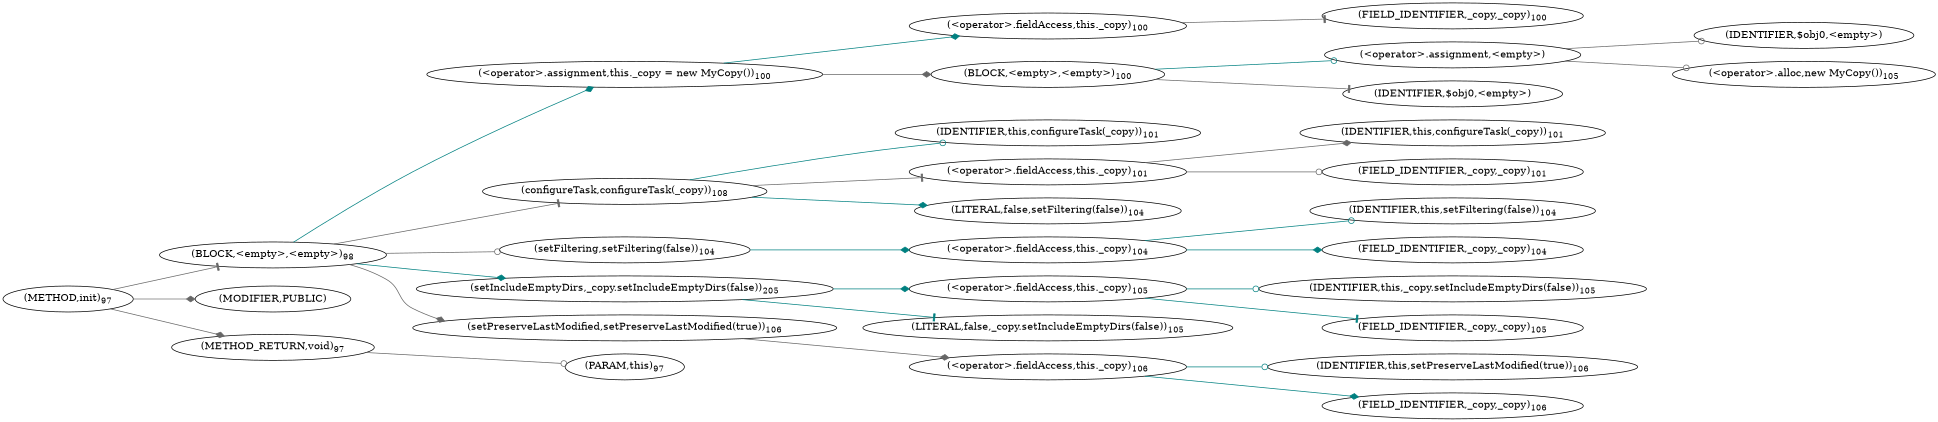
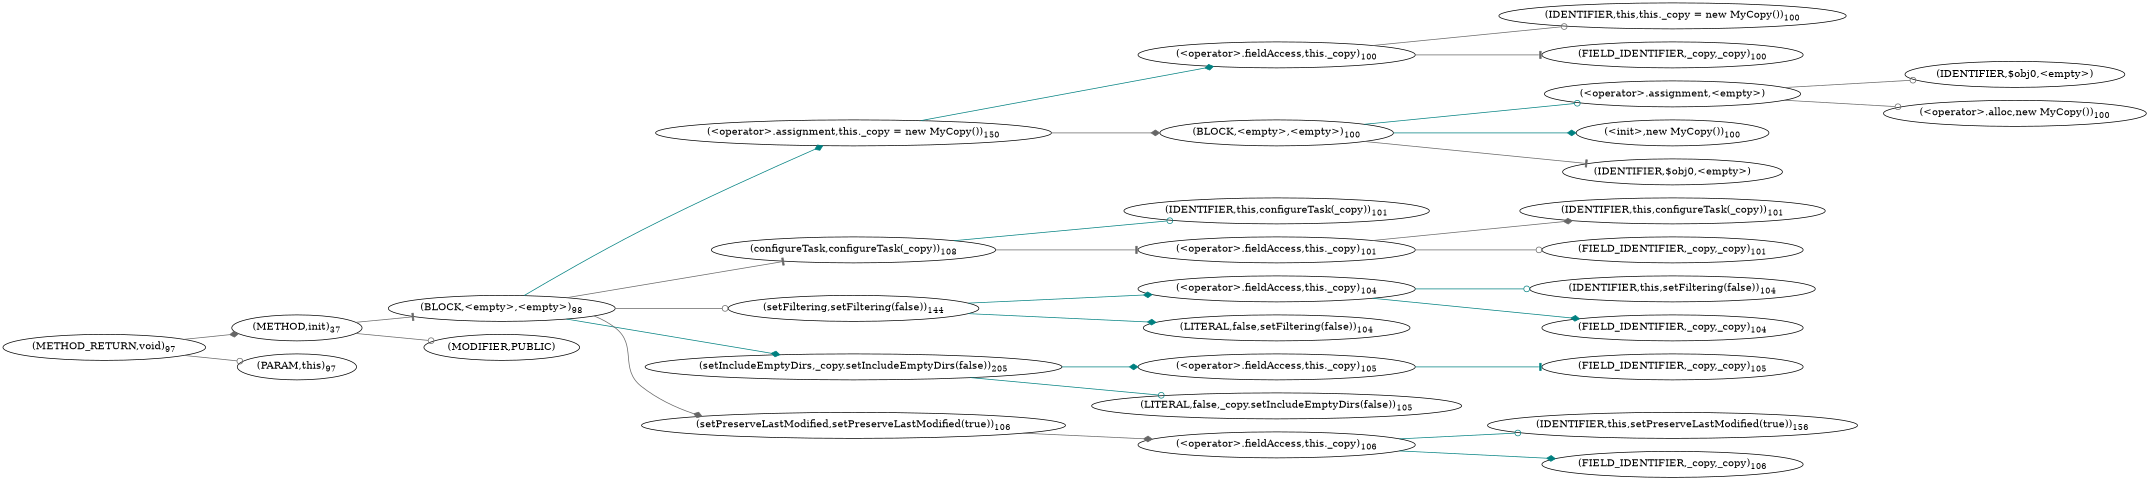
none -> (1673, 16)
(763, 73) -> (992, 132)
(1891, 73) -> (2102, 112)
none -> (1673, 133)
(835, 201) -> (1058, 318)
(707, 249) -> (936, 307)
(1453, 289) -> none
(107, 298) -> (336, 327)
(160, 299) -> (392, 337)
(837, 308) -> (1064, 386)
(163, 321) -> (207, 337)
(1581, 366) -> (1801, 424)
